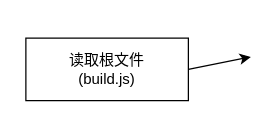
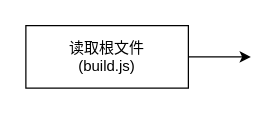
(107, 69) -> (107, 57)
